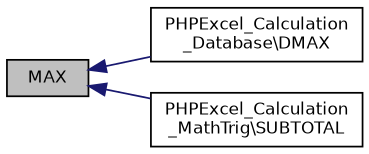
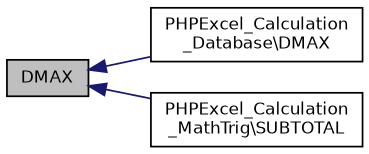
(48, 78) -> (48, 78)
